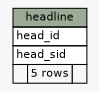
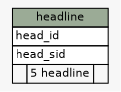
(50, 73) -> (60, 73)
